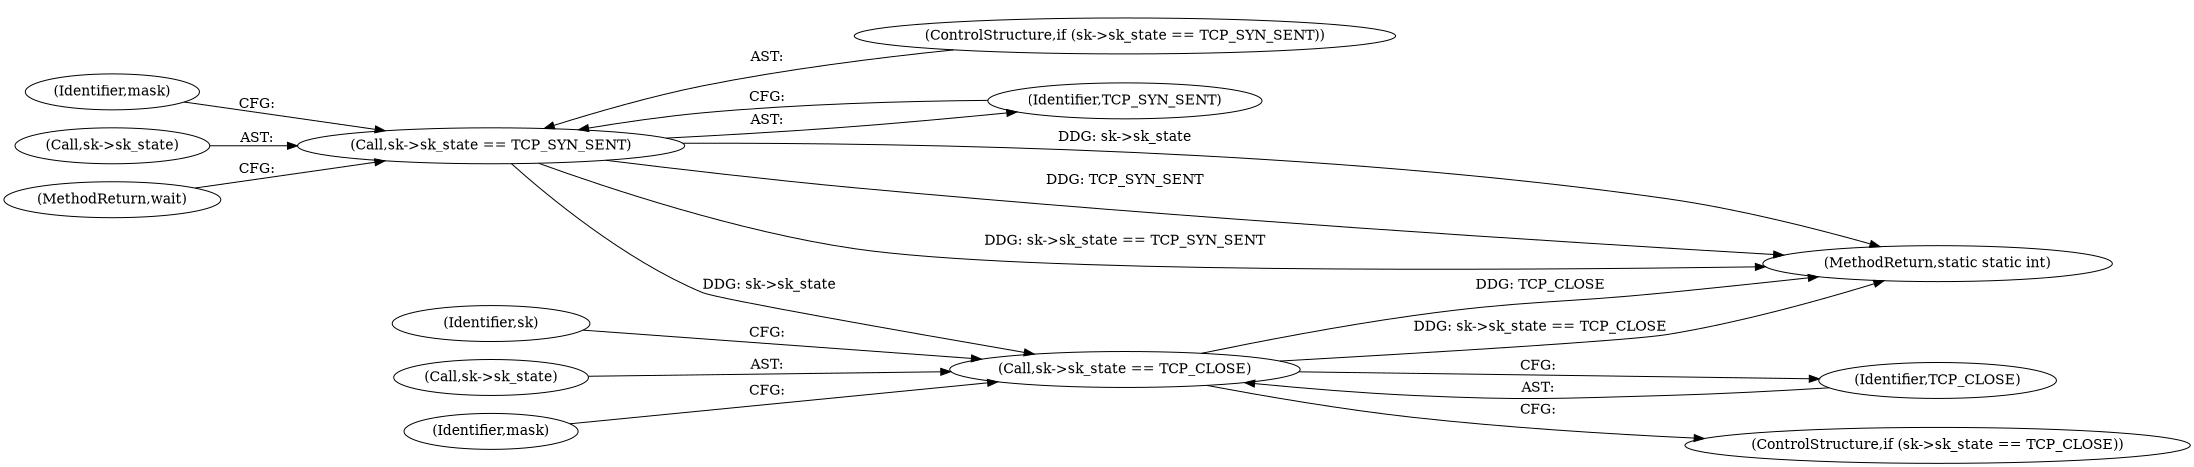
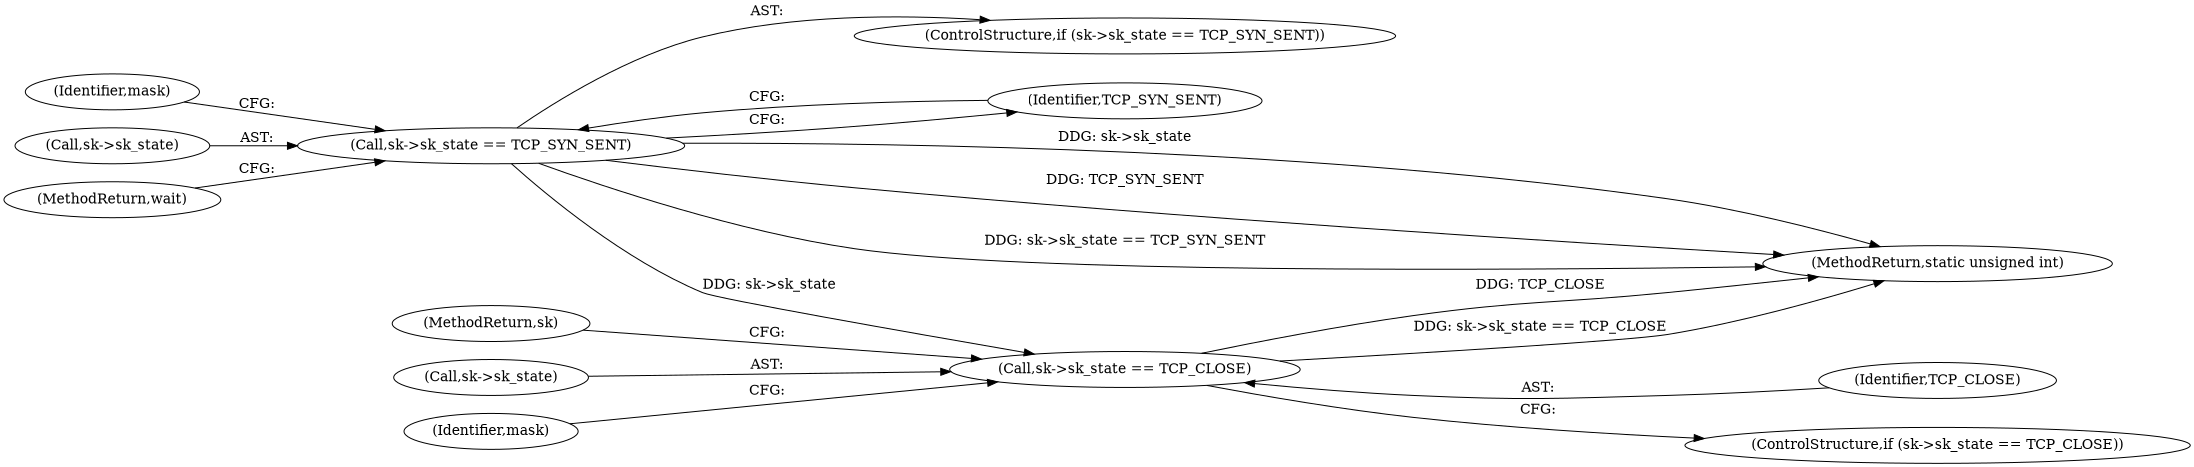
(752, 77) -> (737, 30)
(769, 120) -> (769, 120)
(1938, 264) -> (1938, 264)
(491, 324) -> (491, 324)
(1554, 375) -> none
